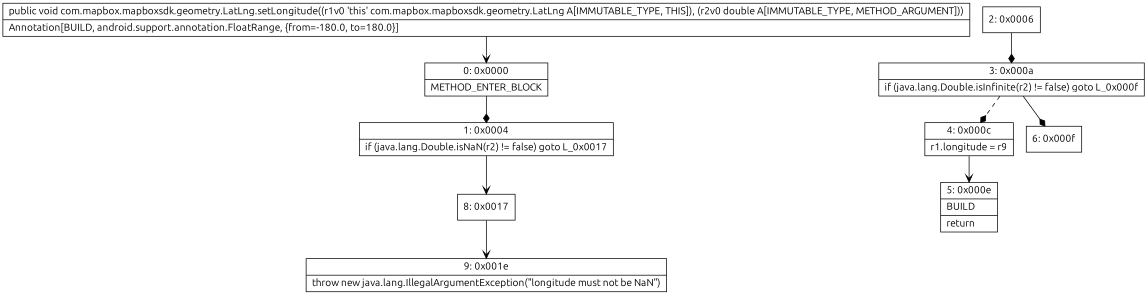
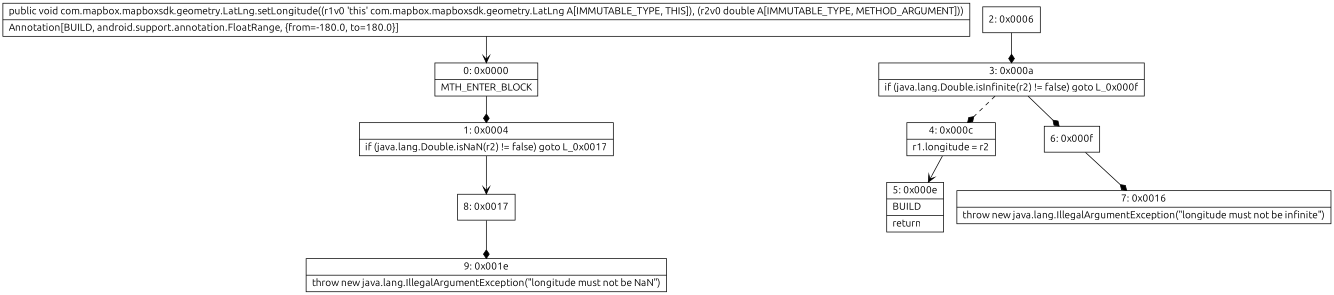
(486, 87) -> (486, 87)
(969, 147) -> (951, 147)
none -> (1144, 207)
(486, 236) -> (486, 235)
